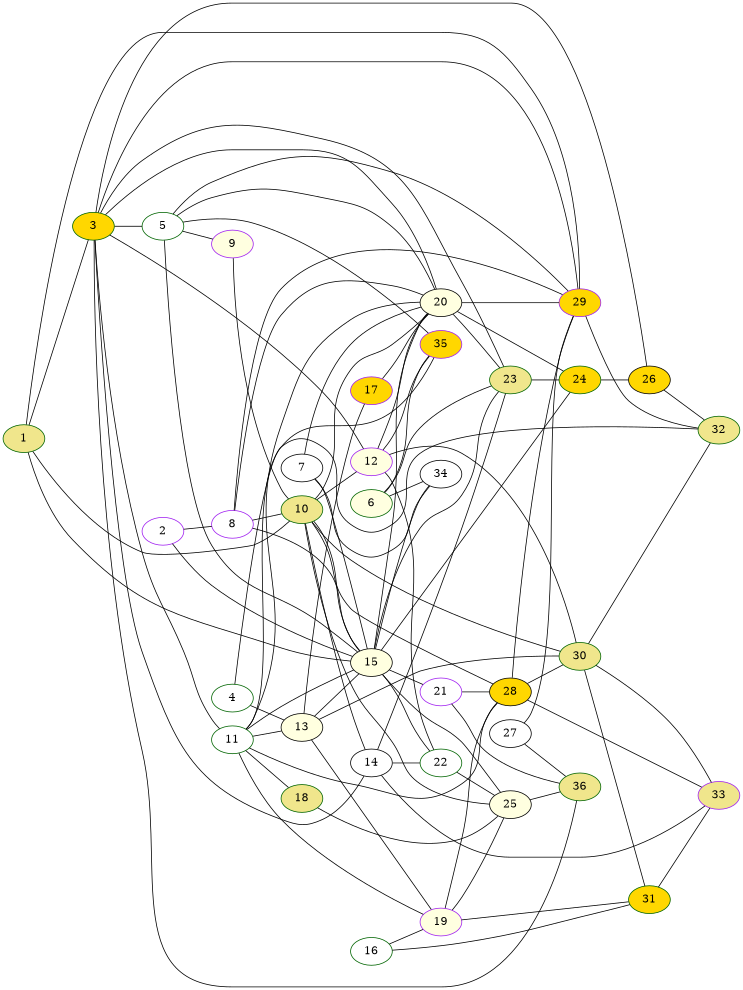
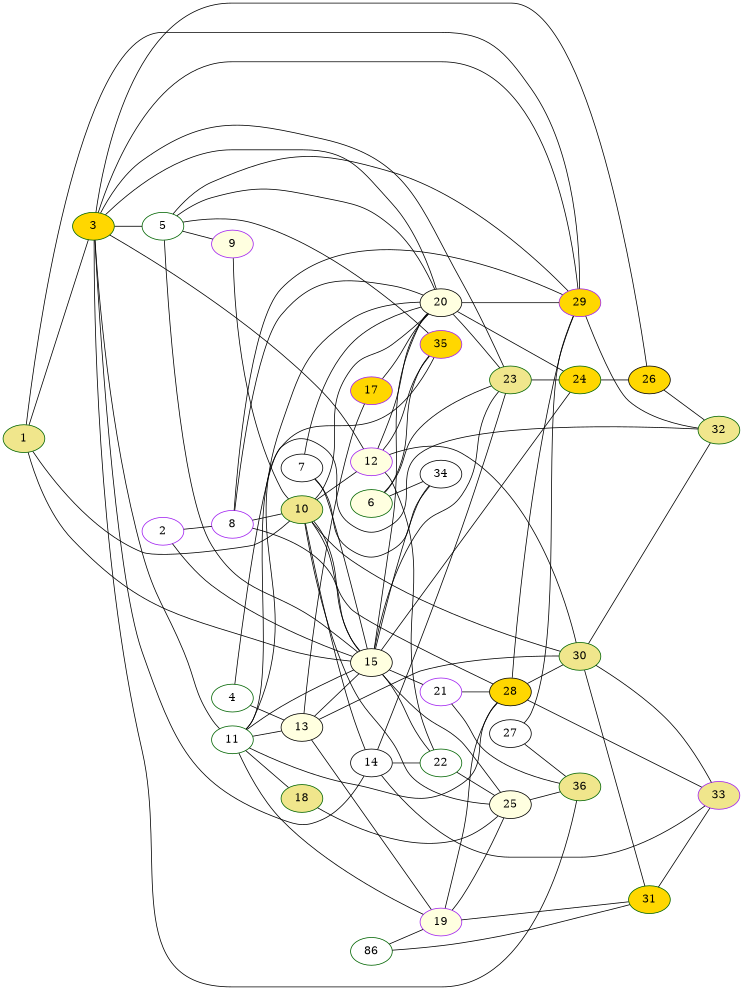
(371, 951) -> (371, 951)
